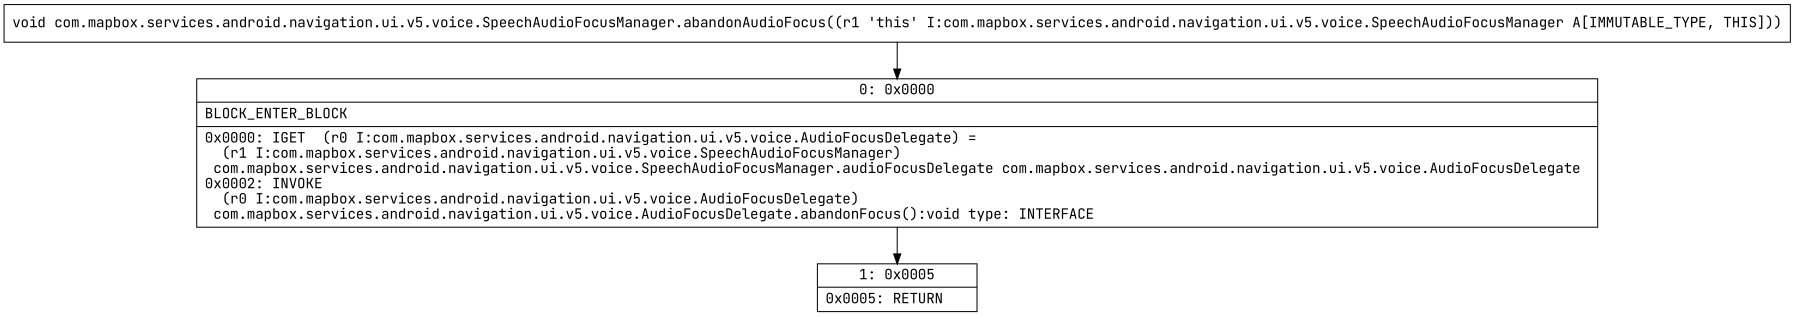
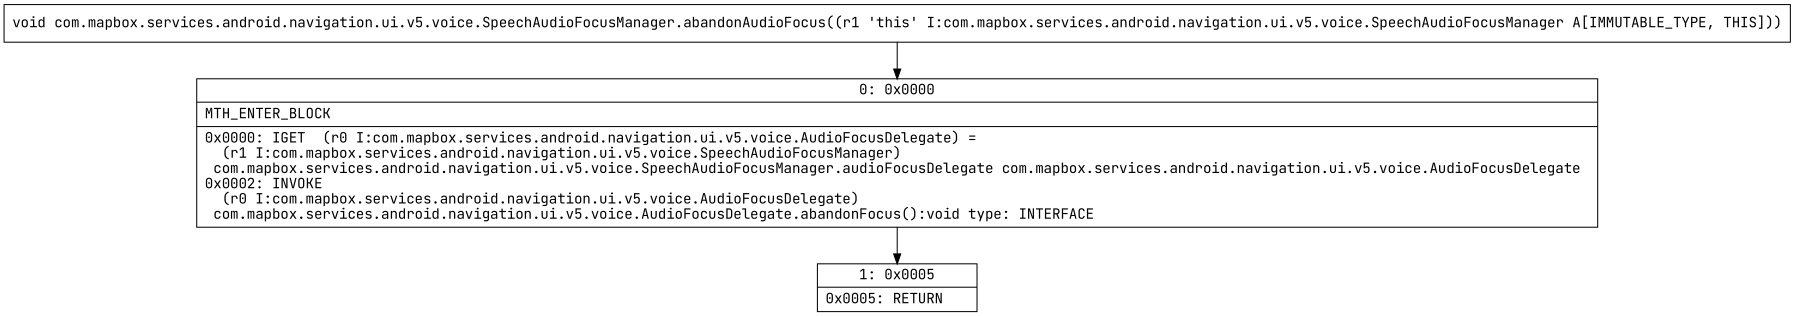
(277, 114) -> (268, 114)
